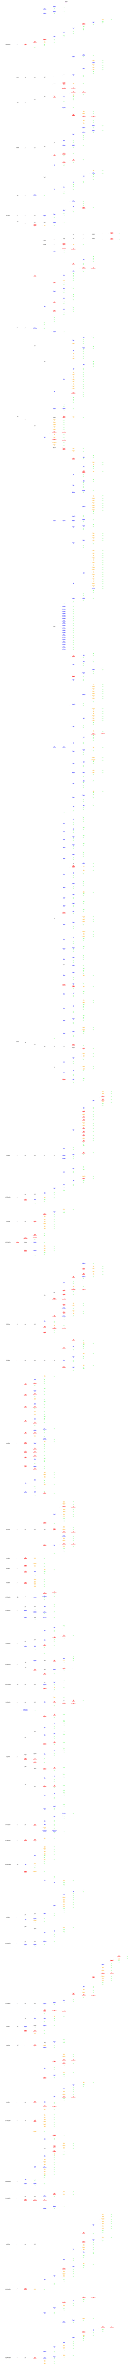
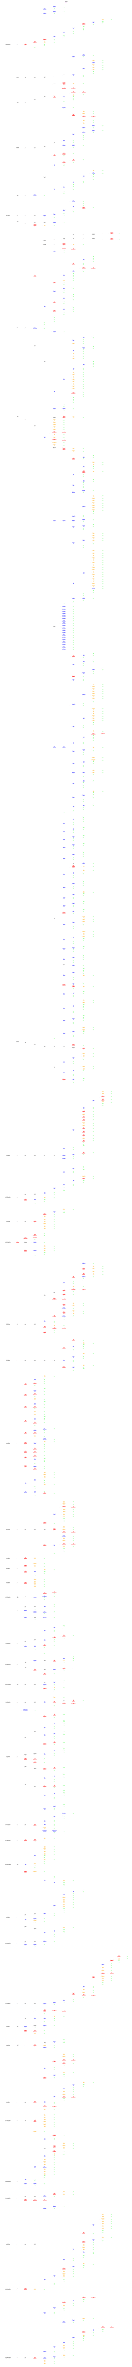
(8, 1611) -> none
